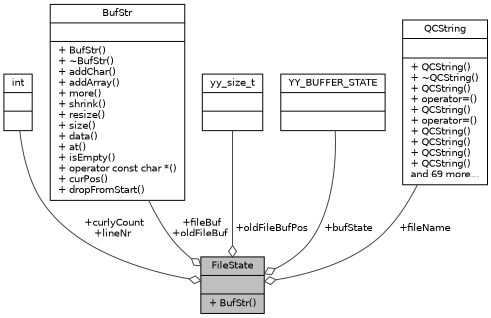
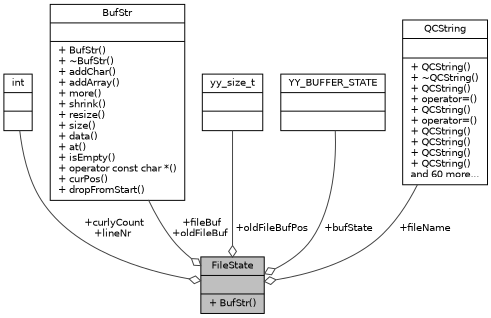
(445, 175) -> (445, 175)
